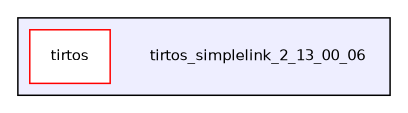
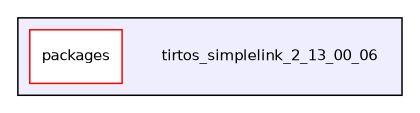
(70, 57) -> (76, 57)
